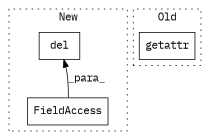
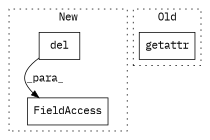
(68, 82) -> (25, 74)
